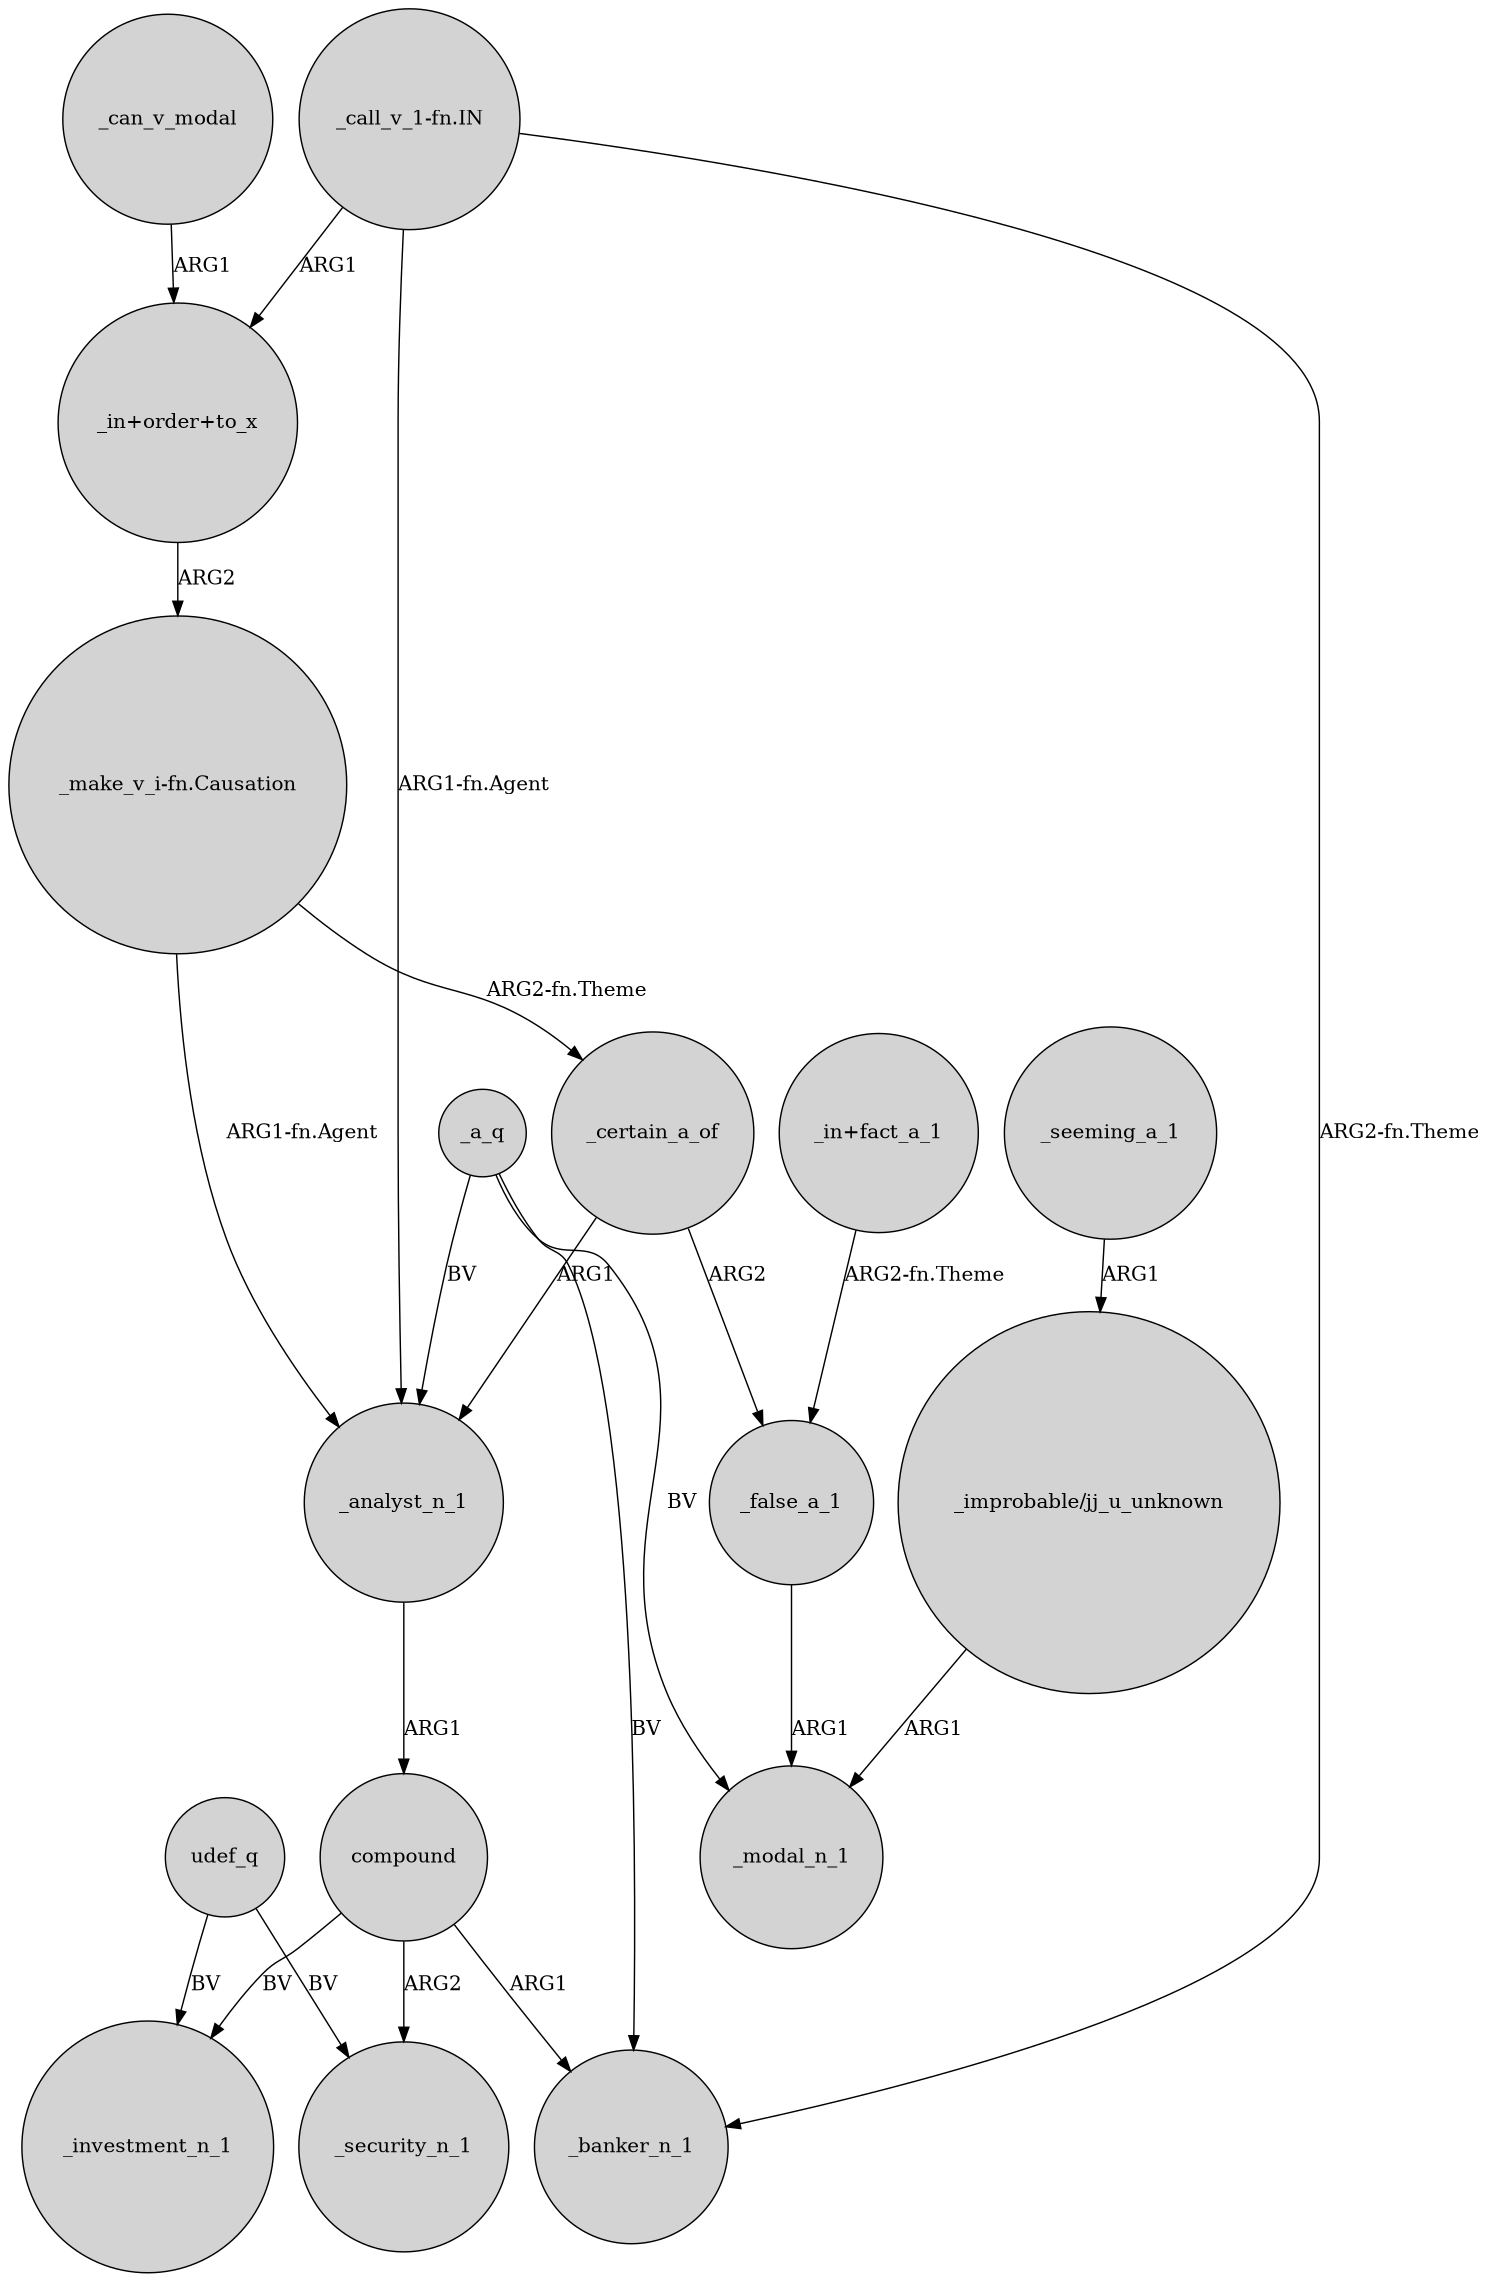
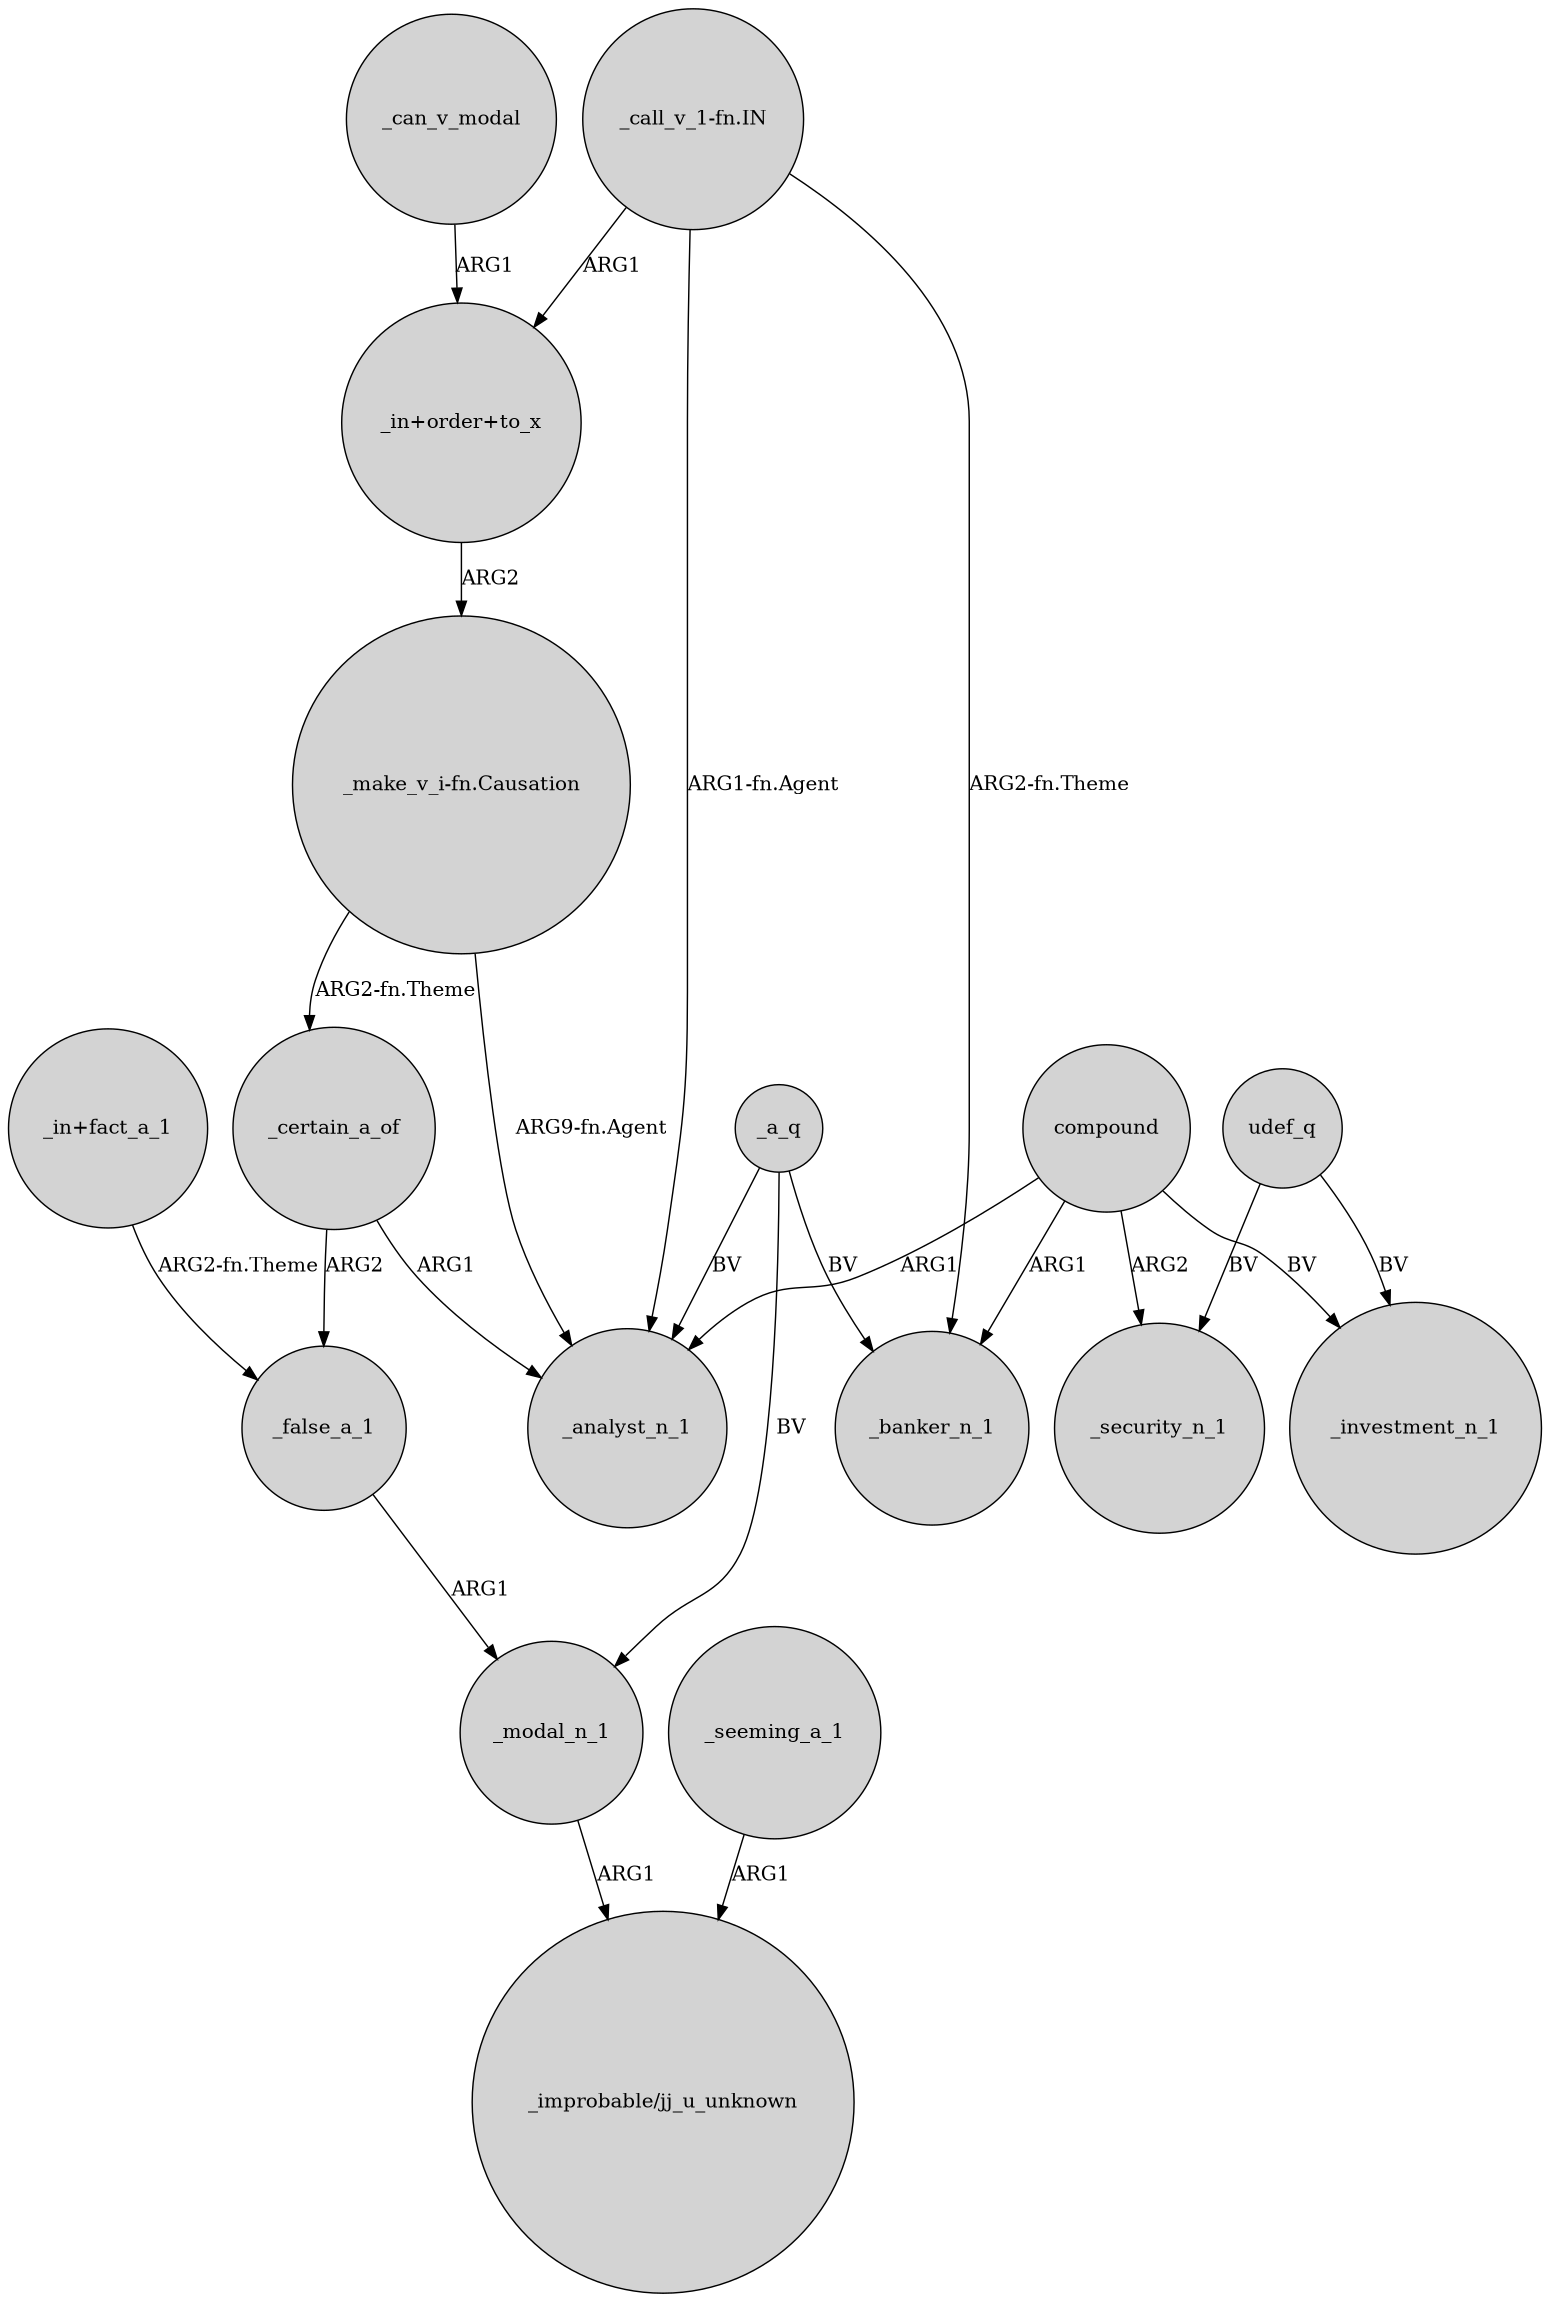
(302, 1133) -> (592, 1128)
(404, 1681) -> (872, 1271)
(913, 1712) -> (591, 1863)
